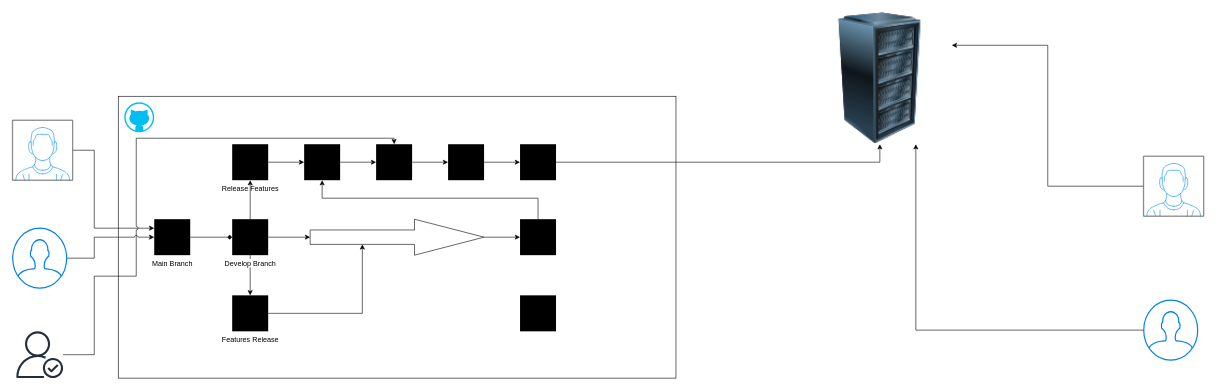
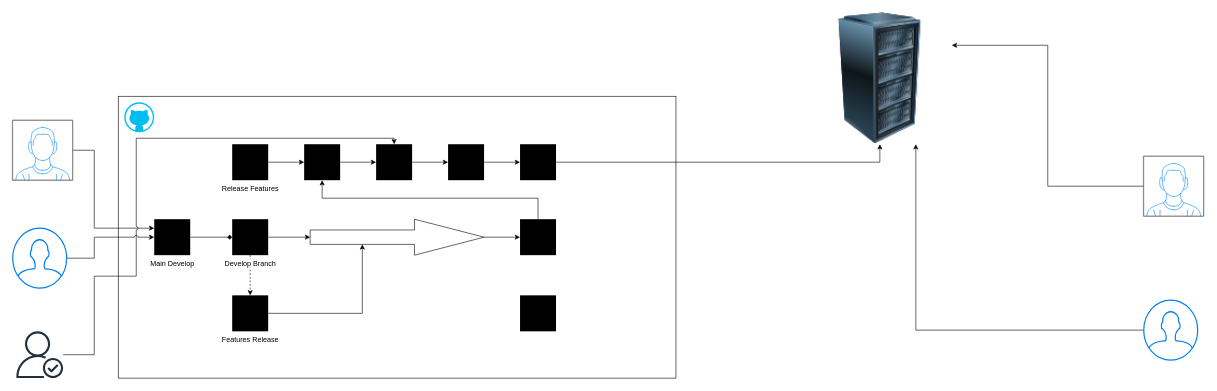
(250, 185) -> none
(172, 264) -> (172, 264)
(250, 273) -> (250, 273)
